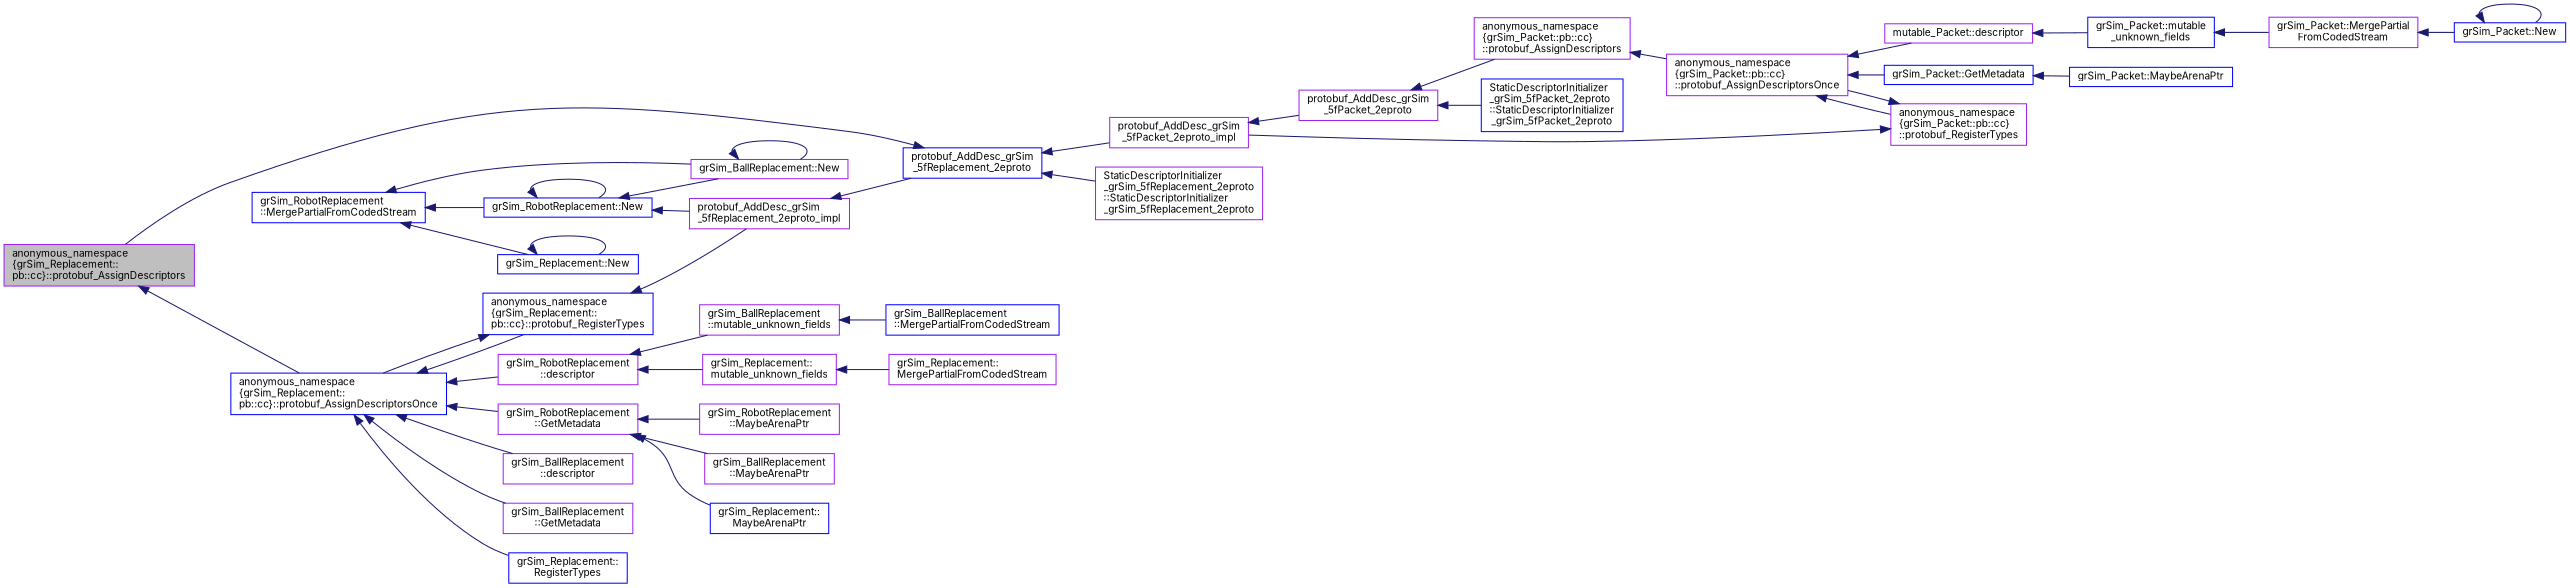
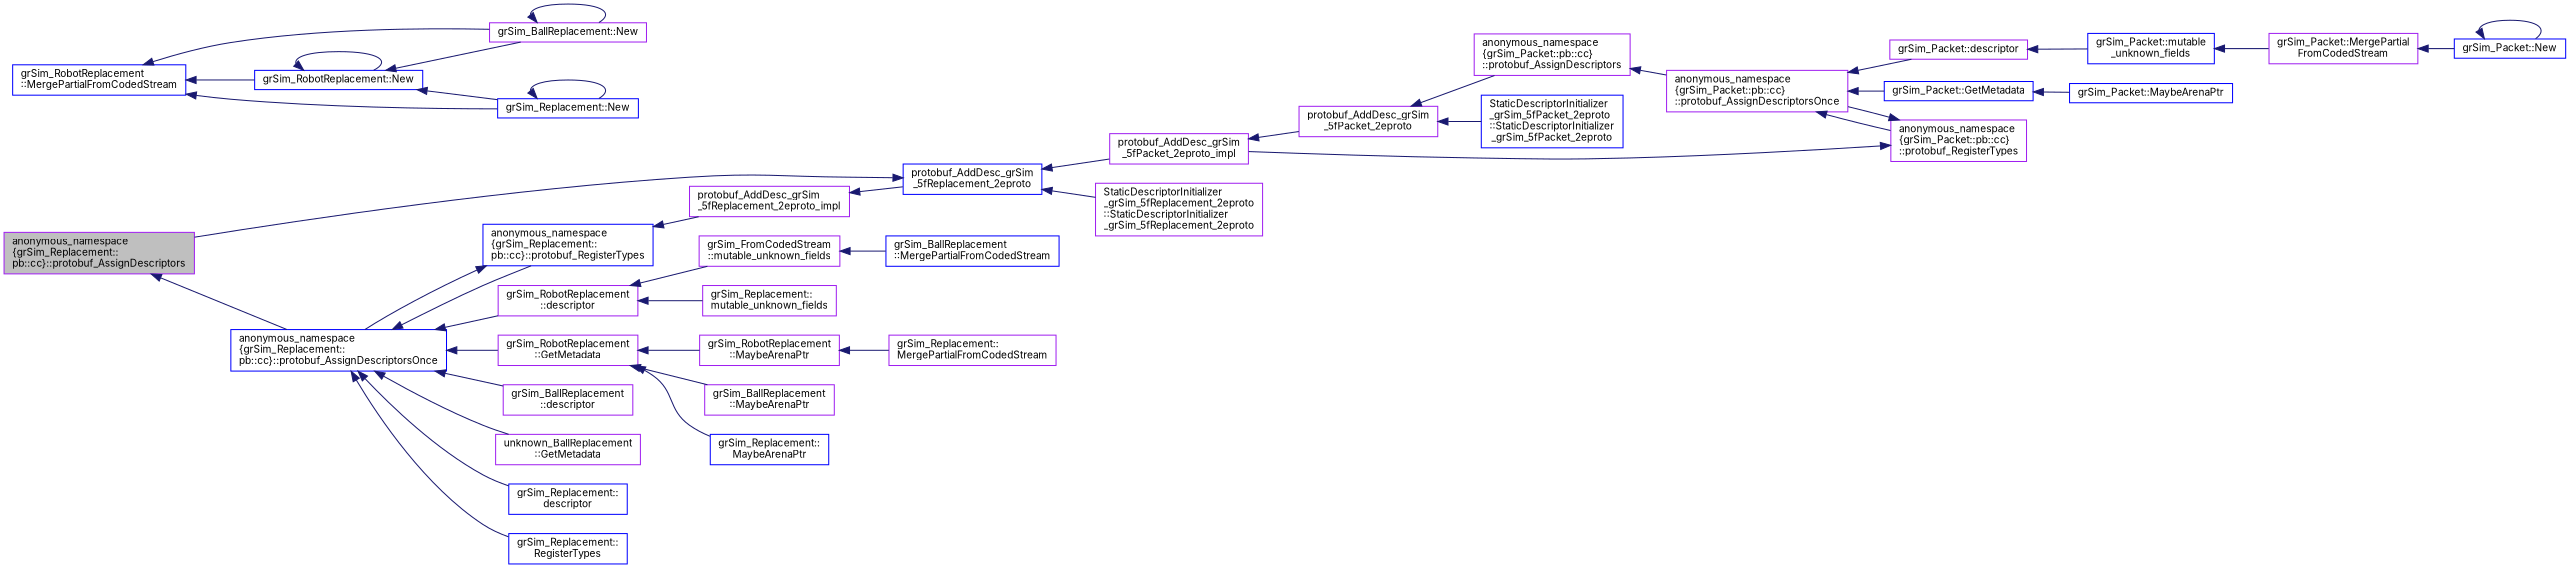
(1959, 33) -> (1959, 50)
(676, 211) -> (462, 95)
(770, 320) -> (770, 251)
(868, 370) -> (869, 350)
none -> (568, 499)
(568, 518) -> (568, 450)
